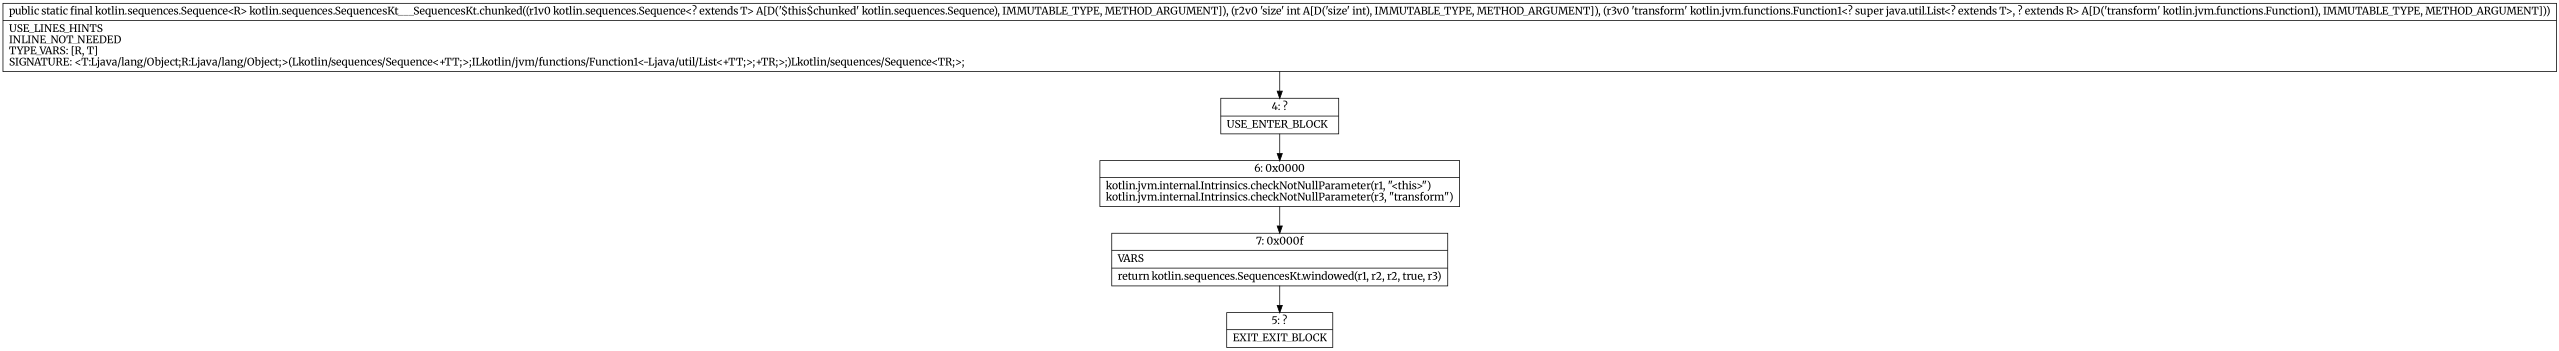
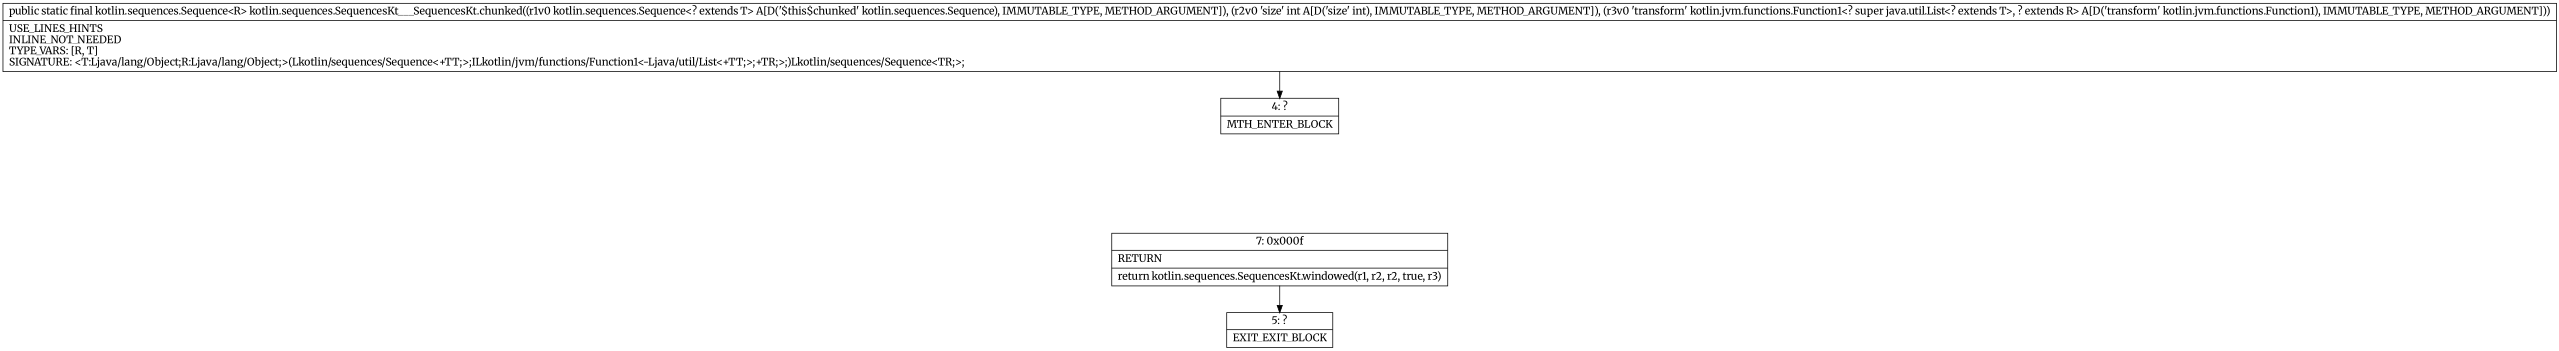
(1277, 125) -> (1280, 125)
(1280, 184) -> none
(1131, 259) -> (1140, 259)
